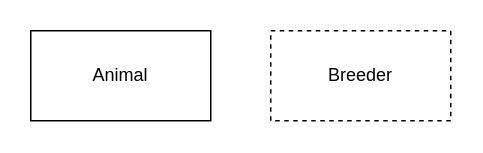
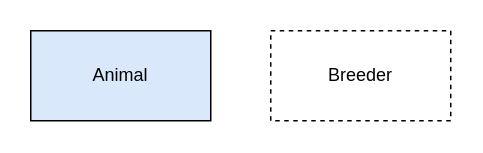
(121, 76) -> (121, 76)
